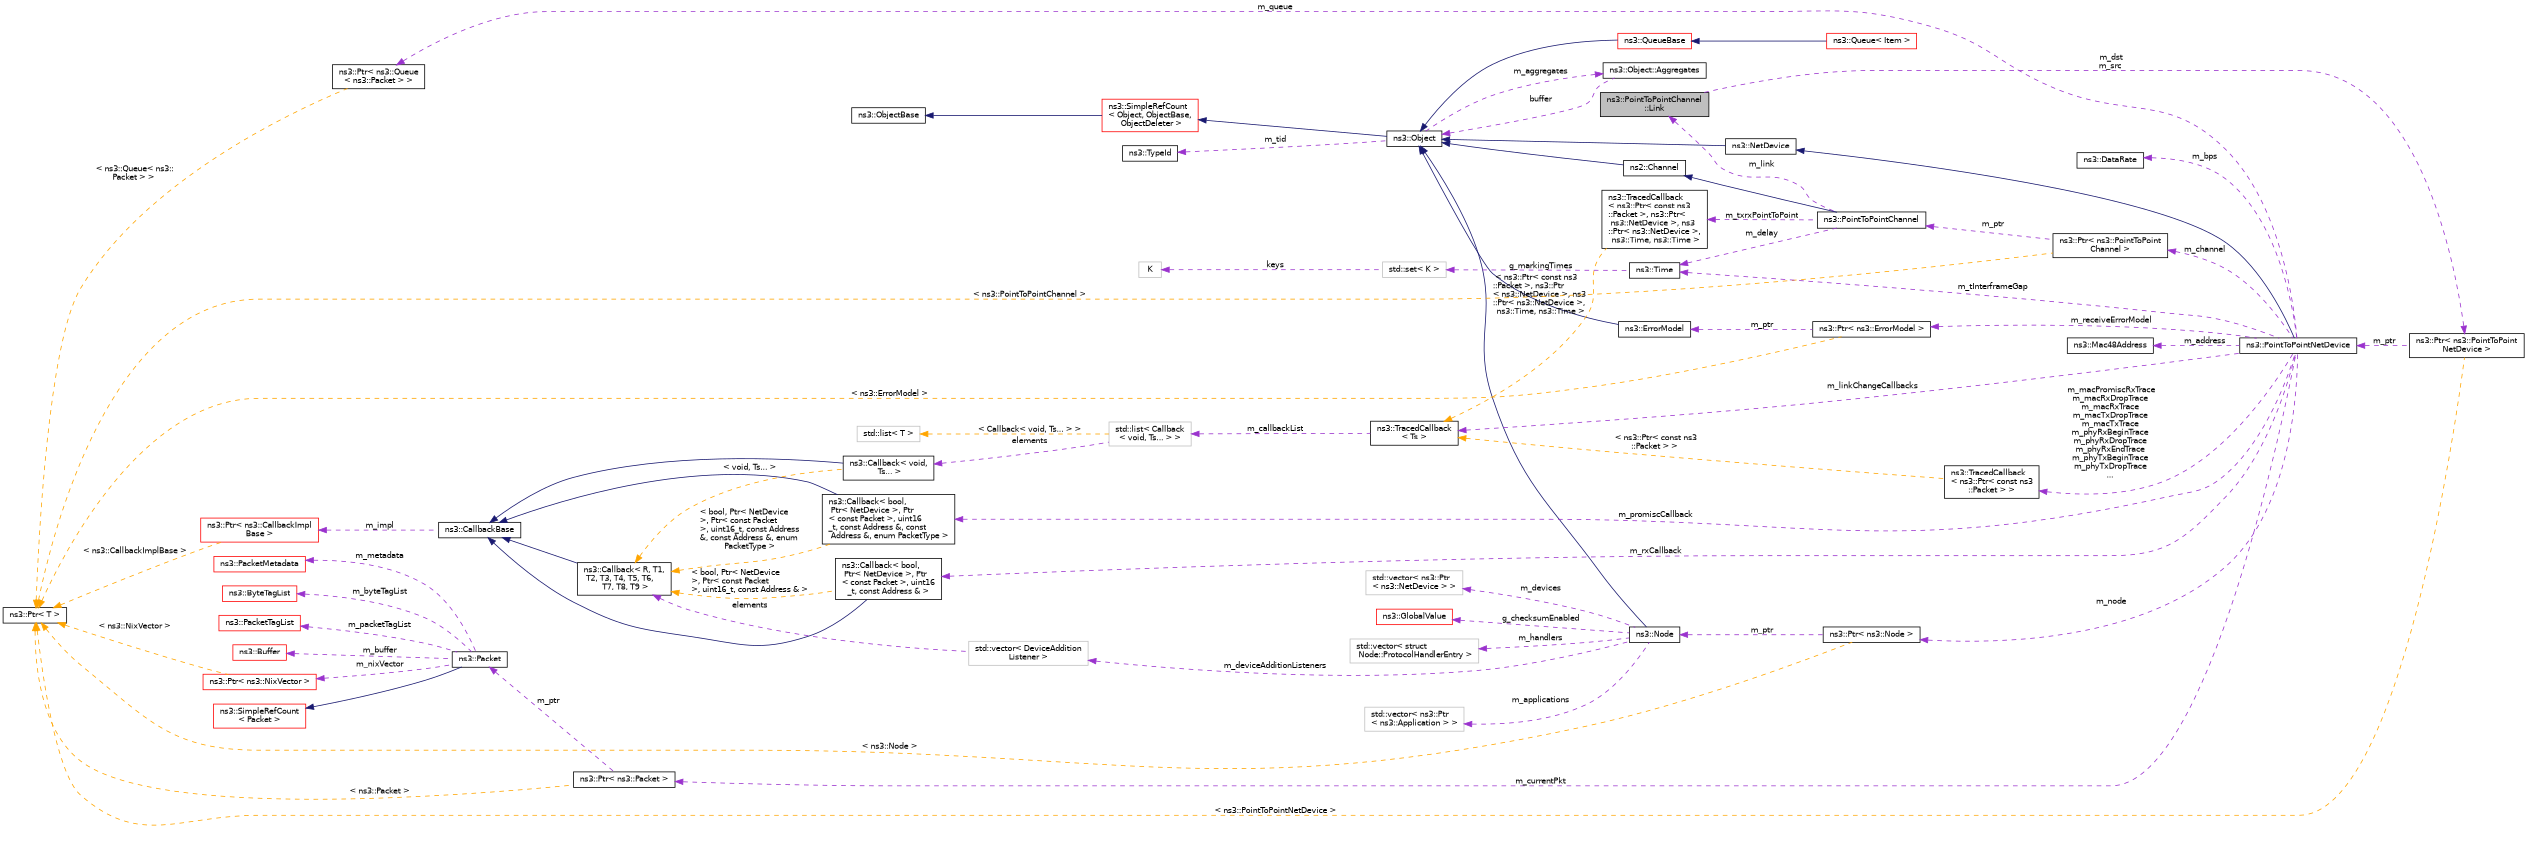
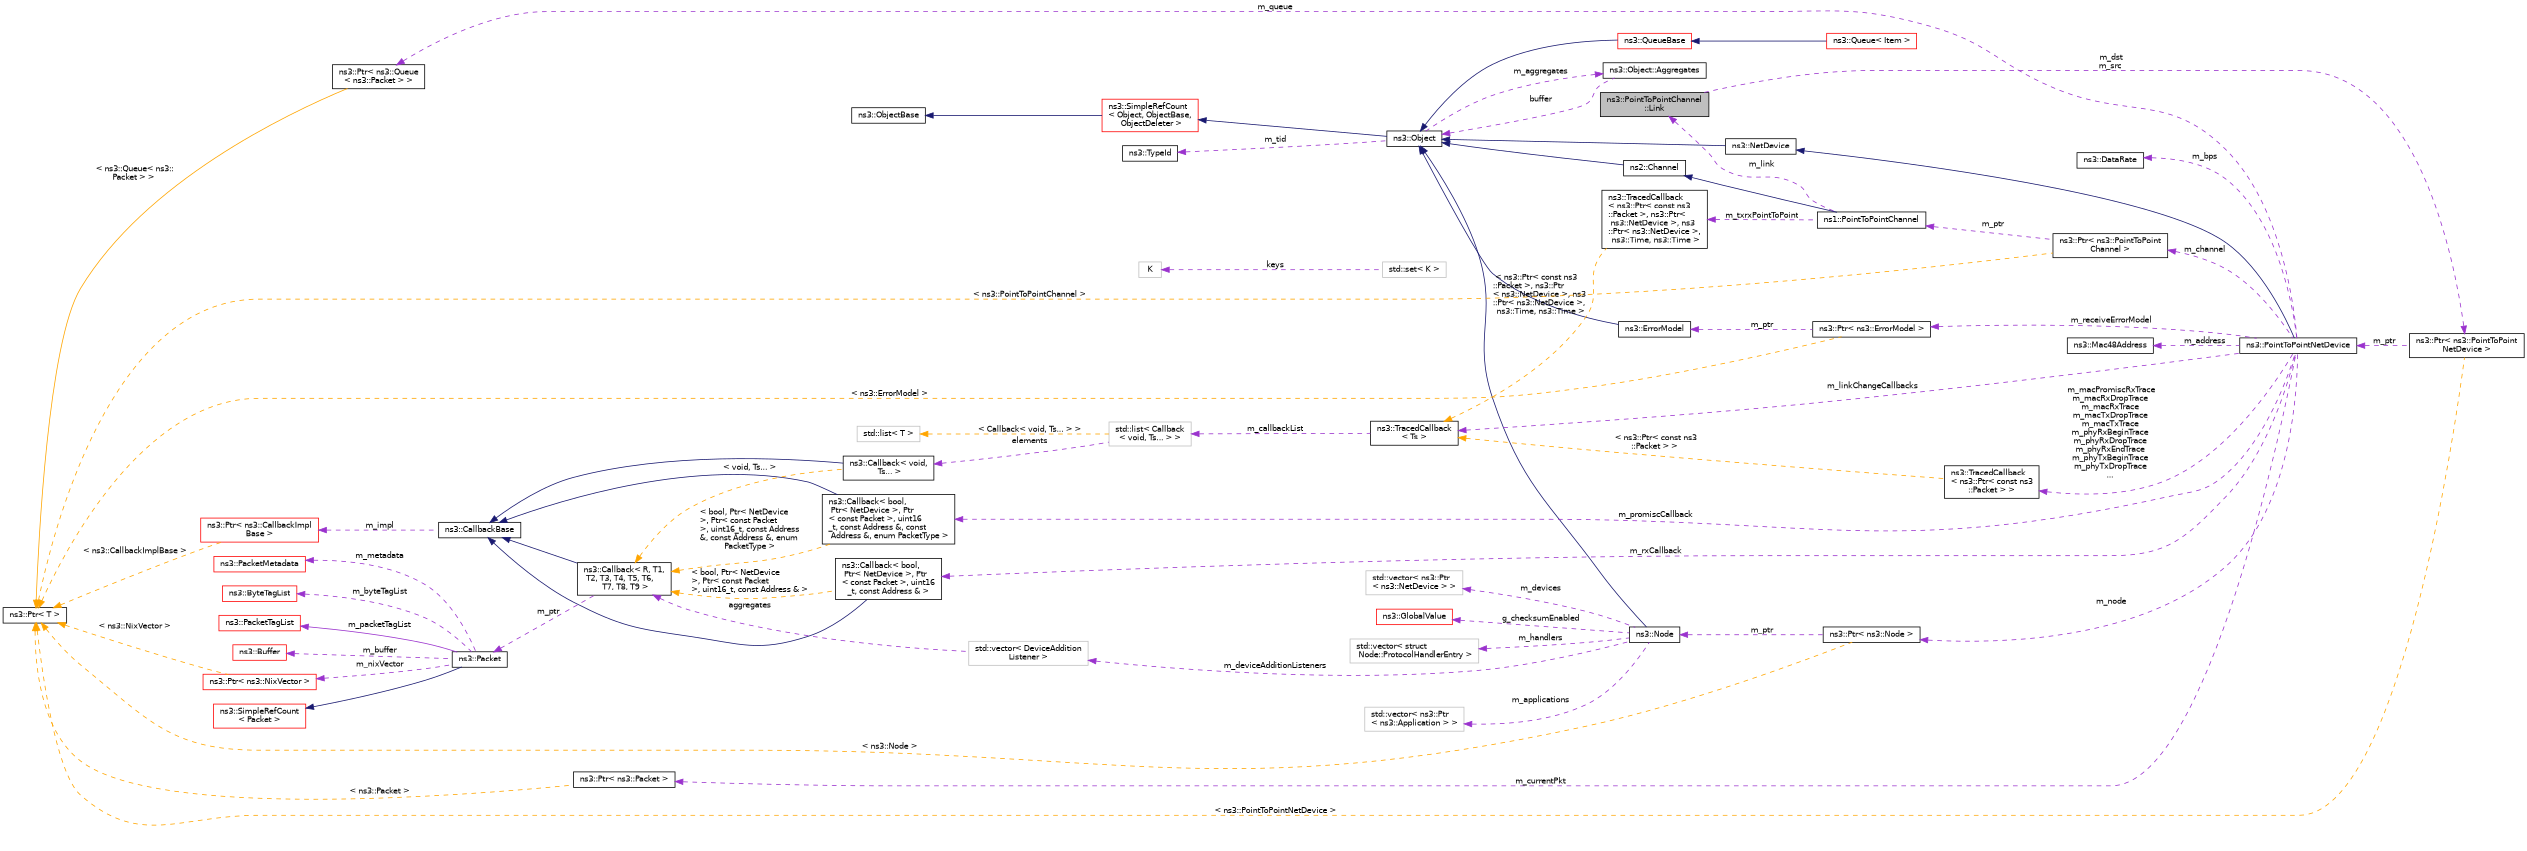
(1872, 220) -> (1872, 220)
(1655, 270) -> none
(87, 279) -> (87, 279)
(749, 606) -> (749, 606)
(383, 636) -> (383, 636)
(555, 722) -> (548, 622)
